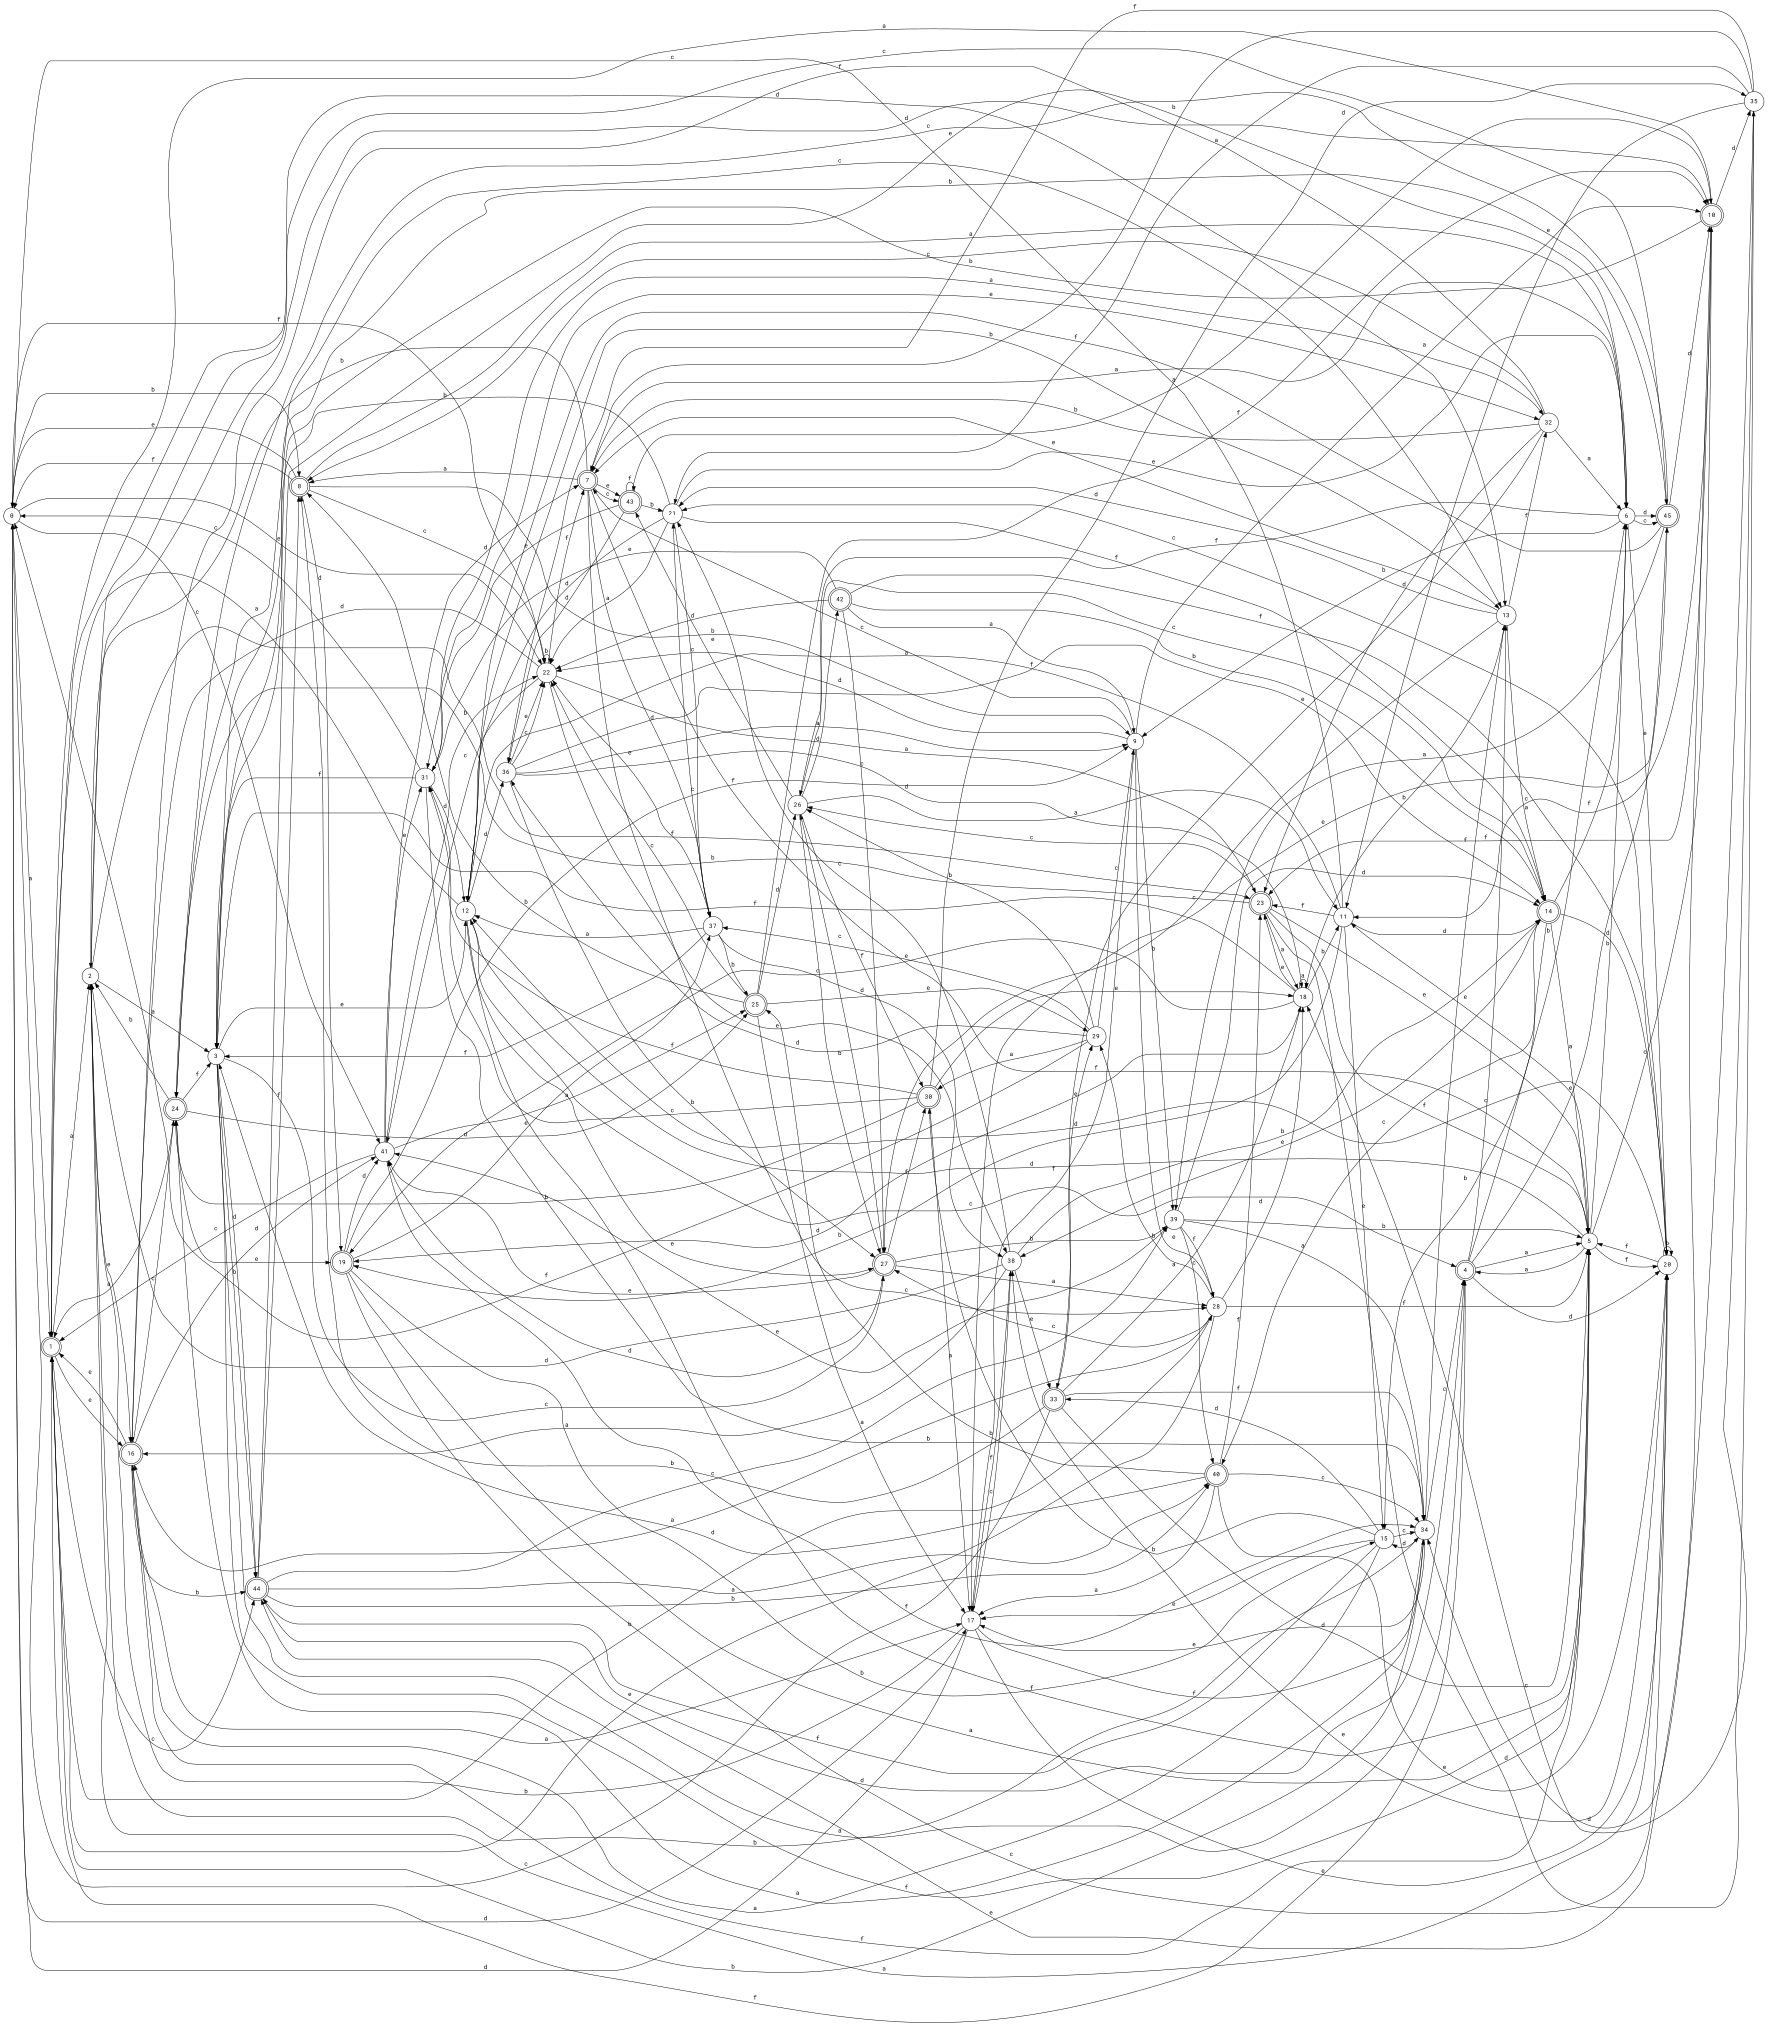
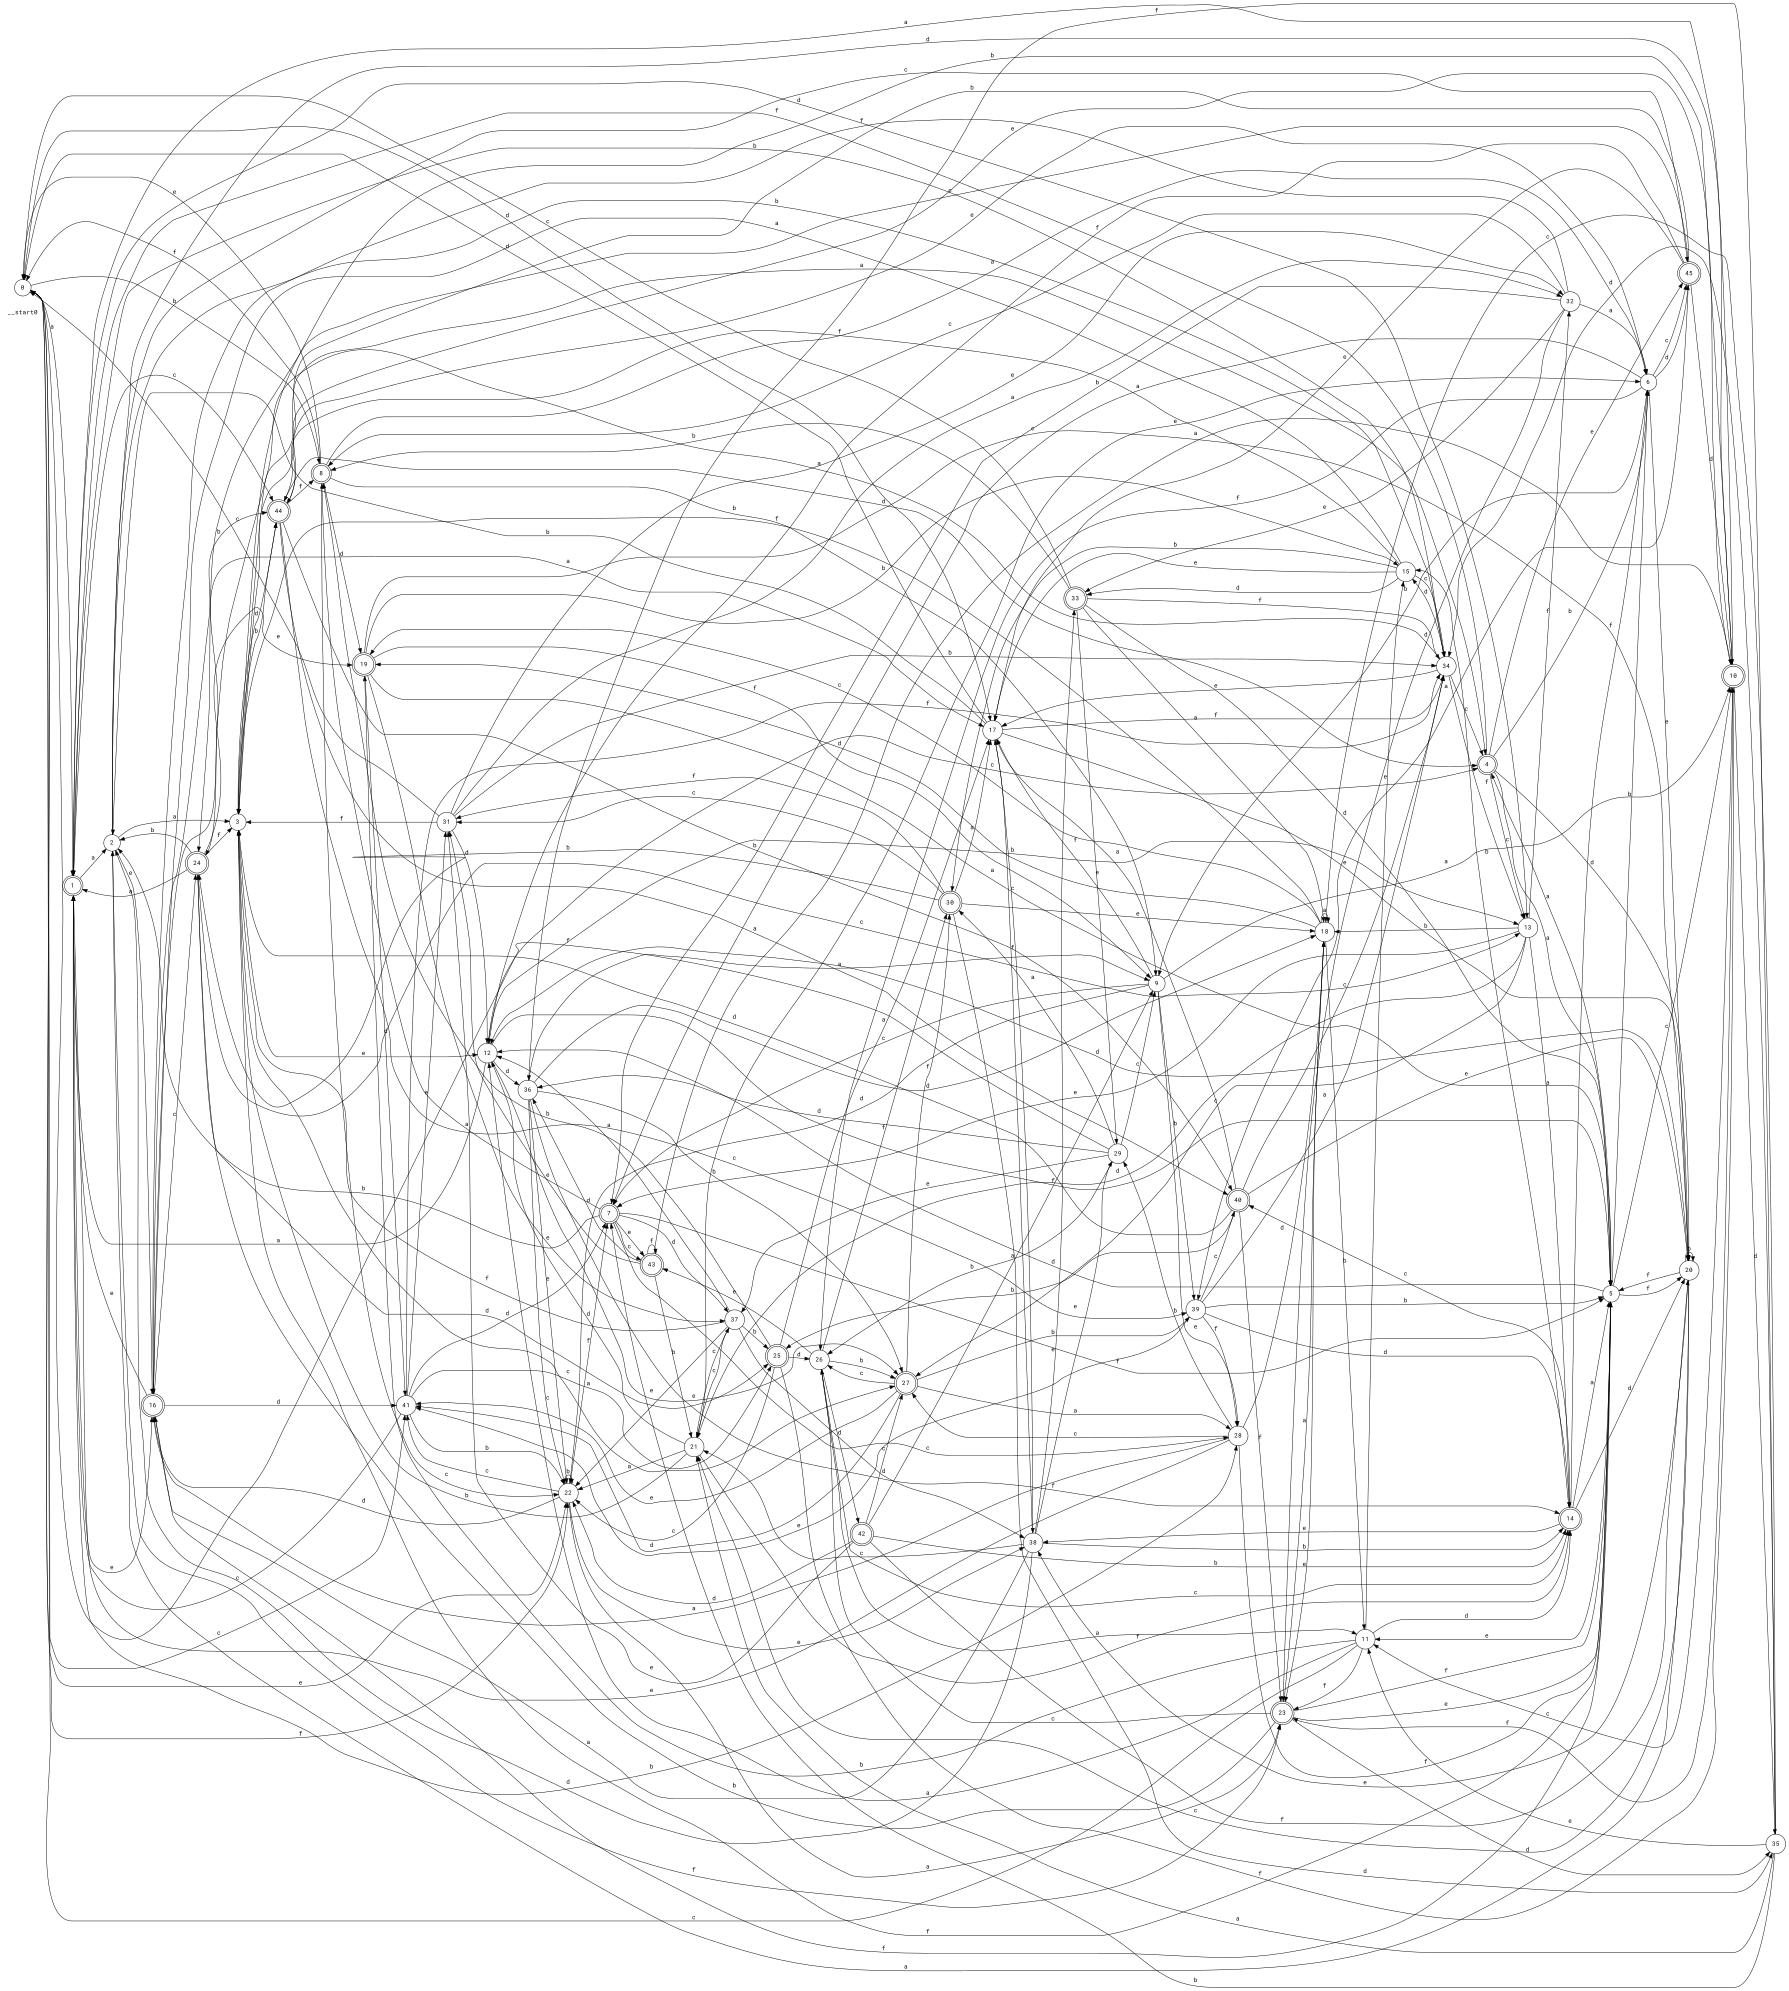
none -> (23, 313)
(930, 992) -> (1077, 1350)
